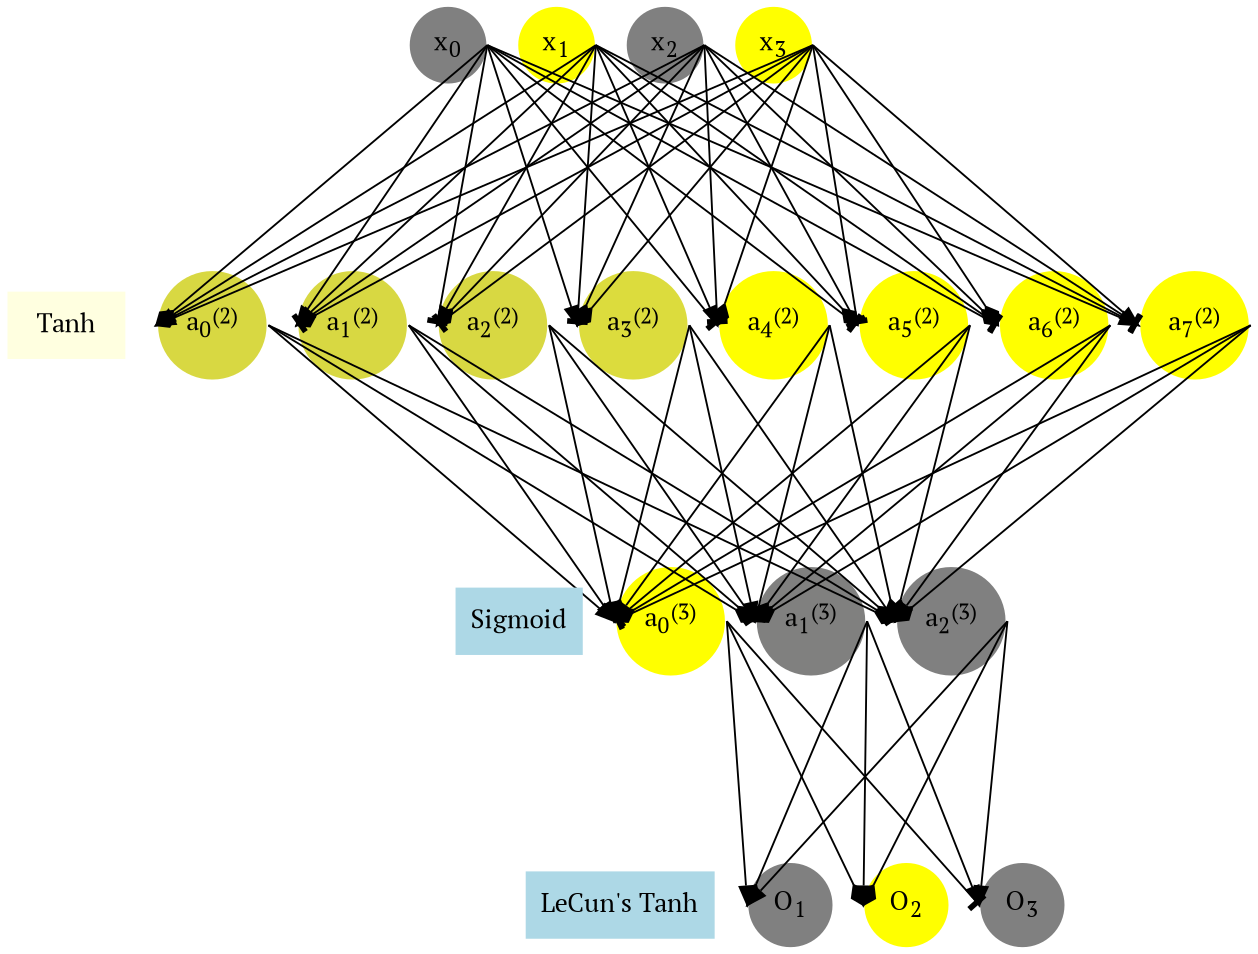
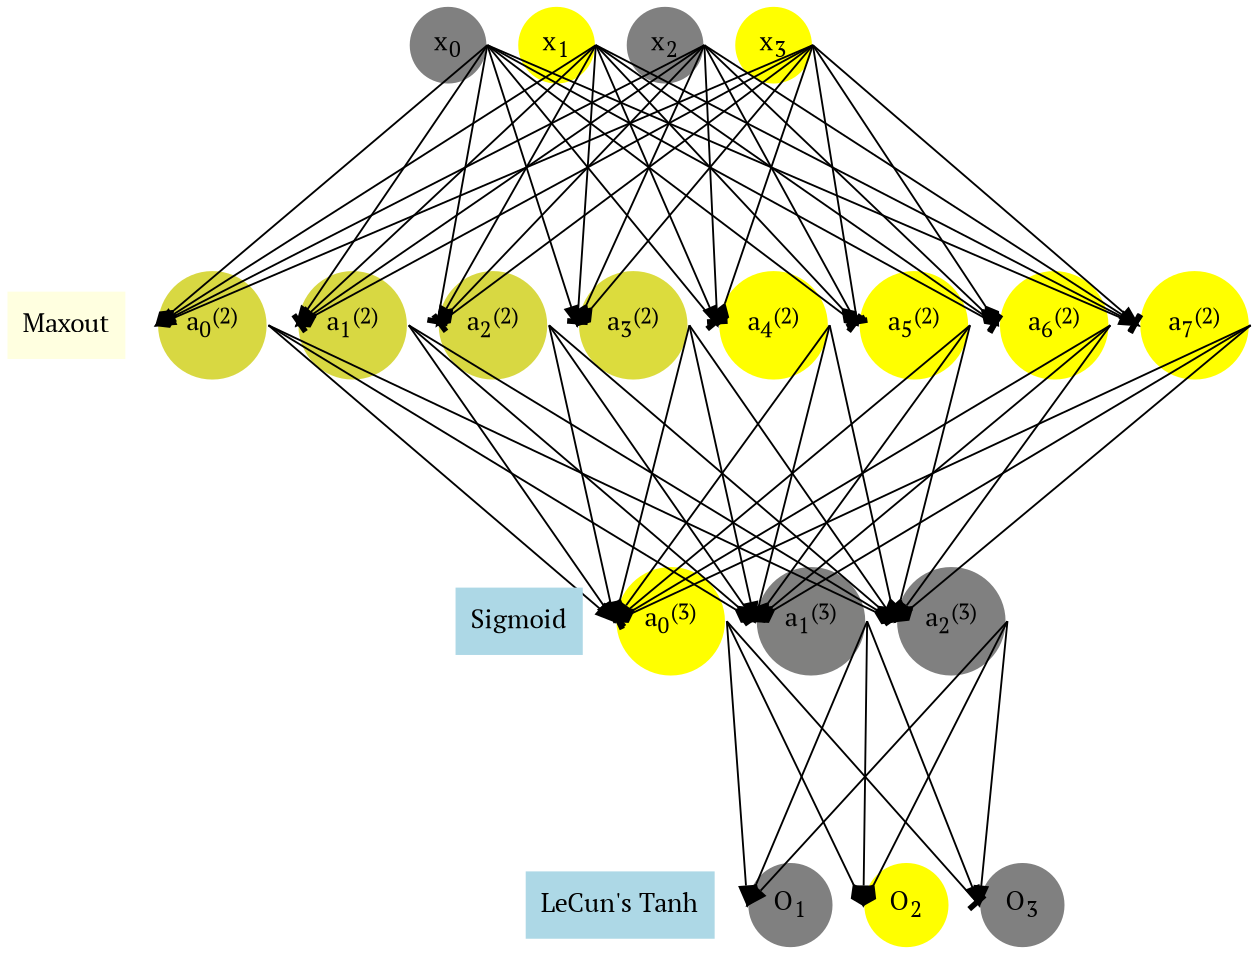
(66, 325) -> (66, 325)
